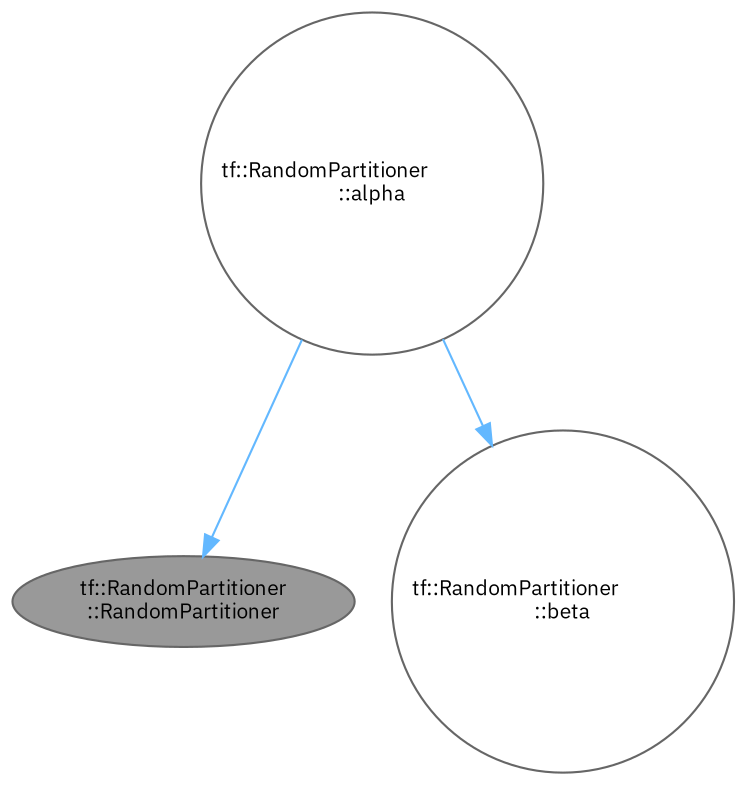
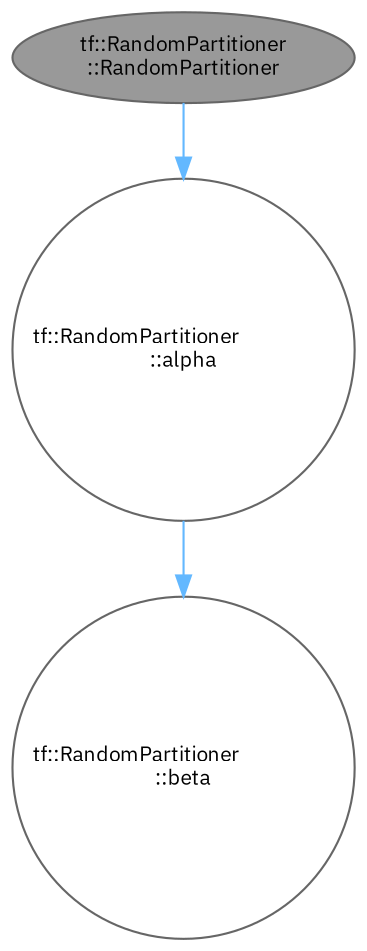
(257, 439) -> (184, 130)
